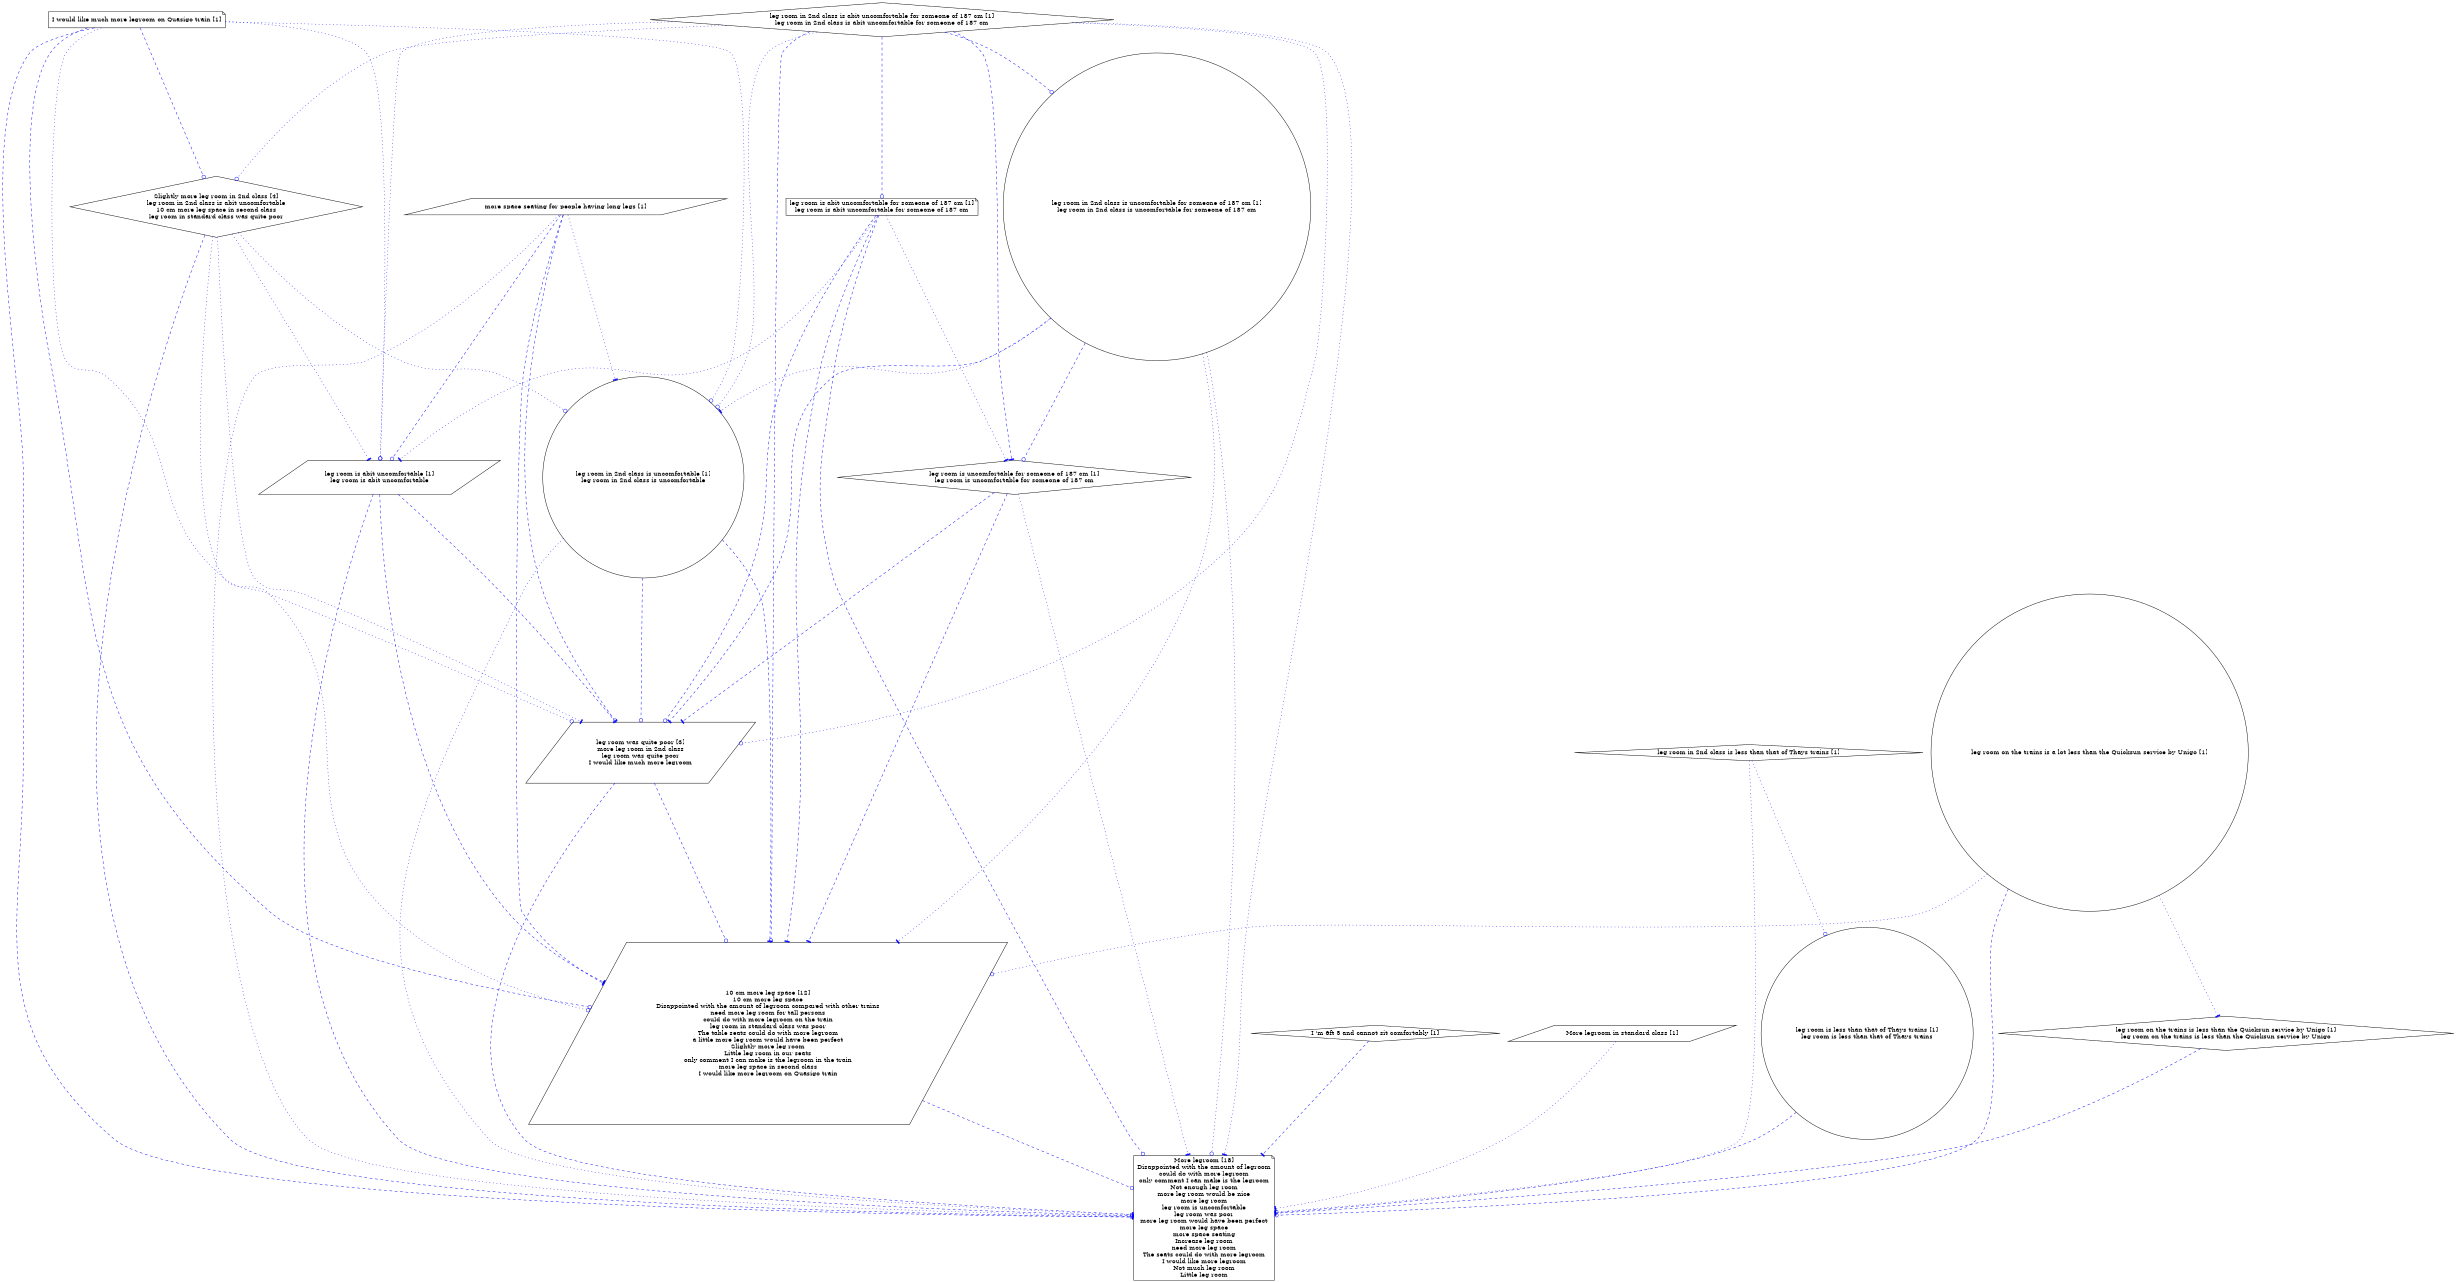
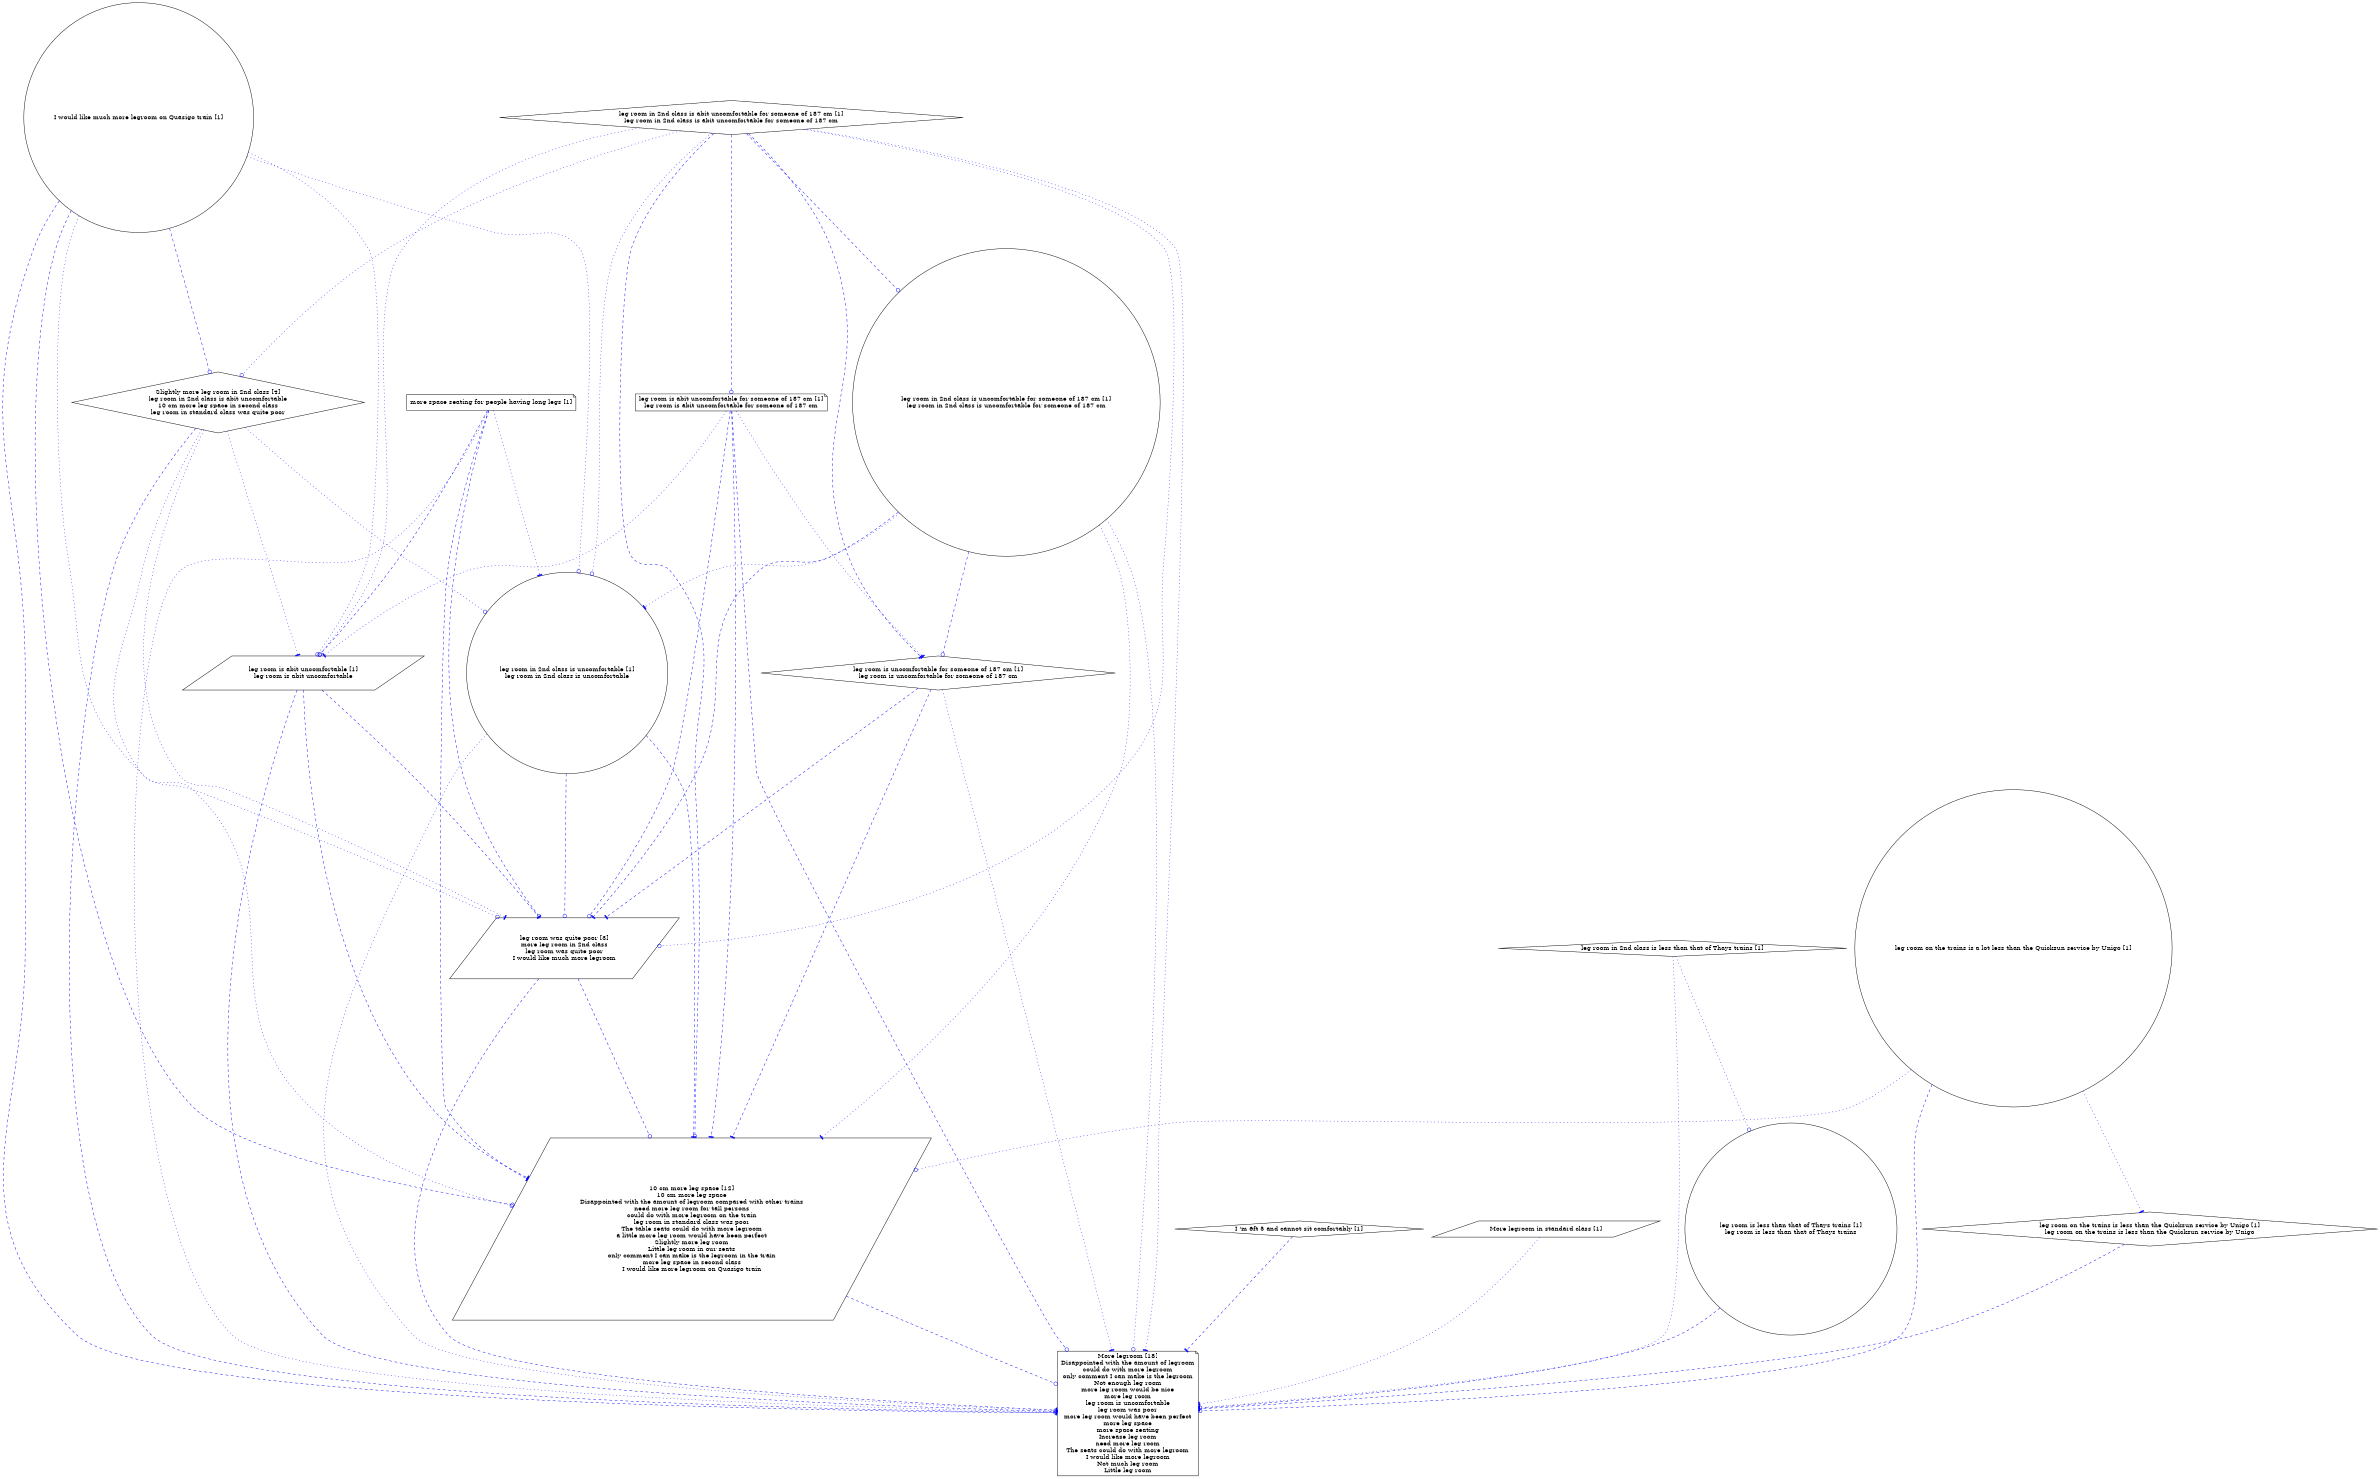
(137, 20) -> (139, 118)
(566, 207) -> (491, 402)
